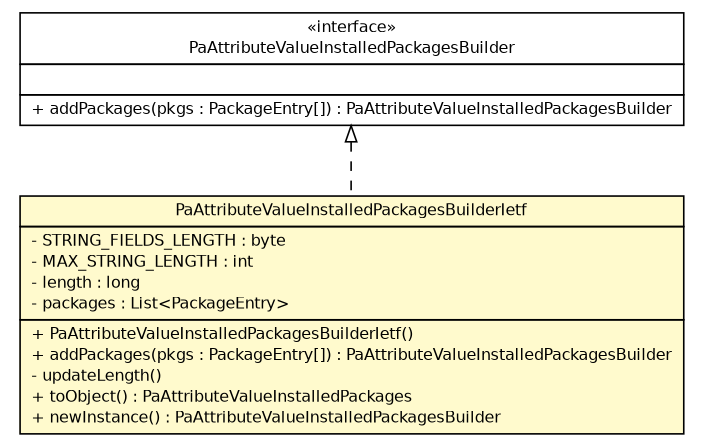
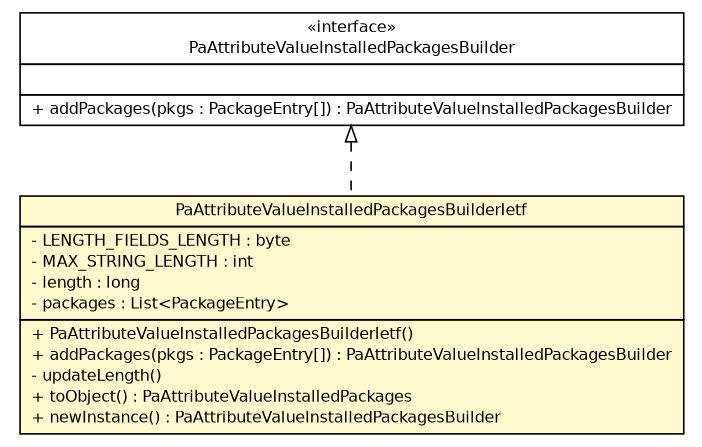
(159, 241) -> (161, 241)
